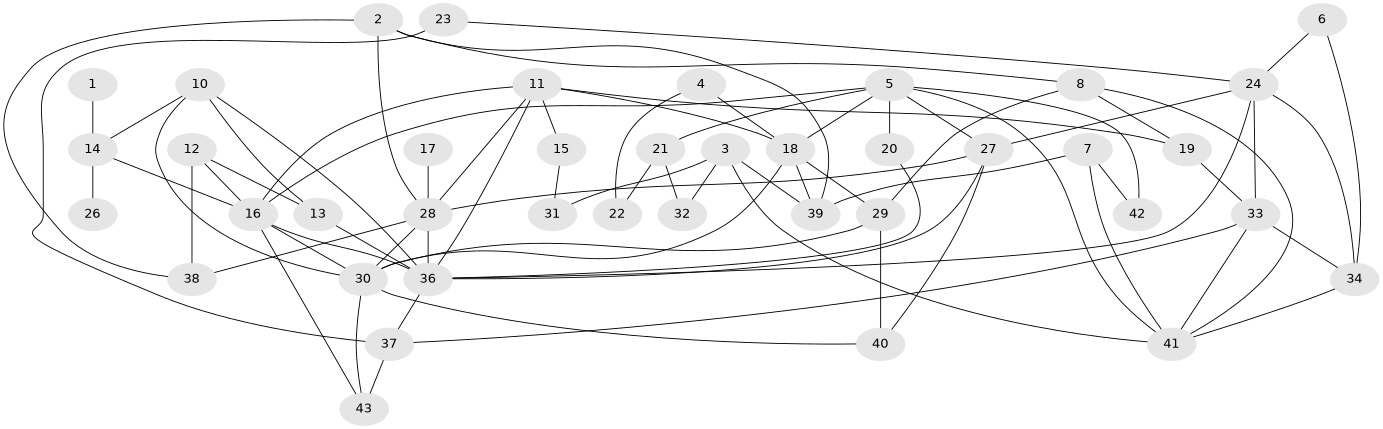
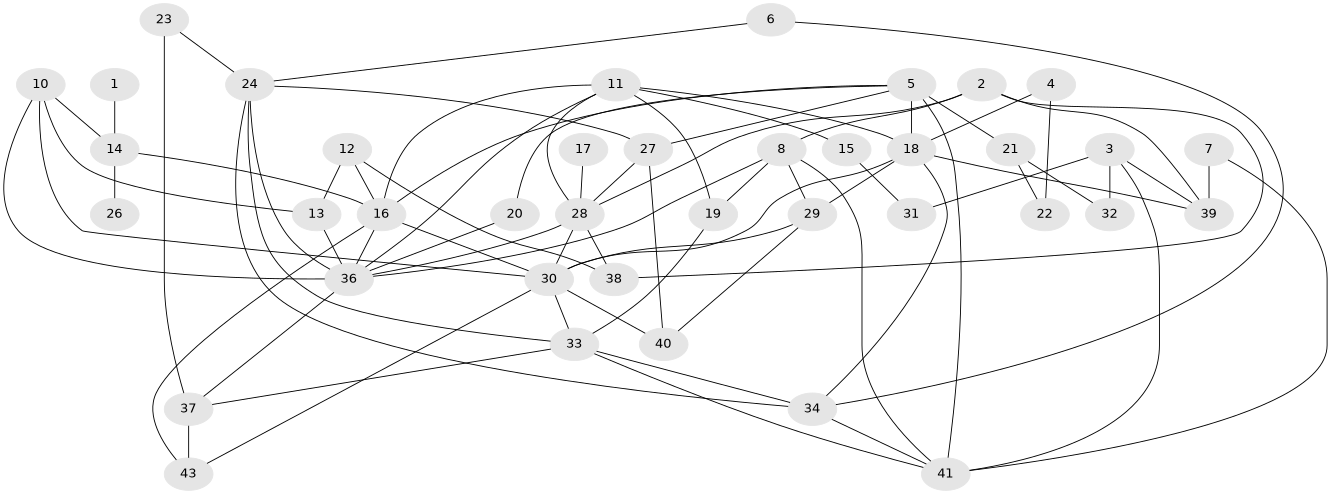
(1138, 215) -> none
(736, 269) -> (575, 241)
none -> (915, 290)
none -> (562, 312)
